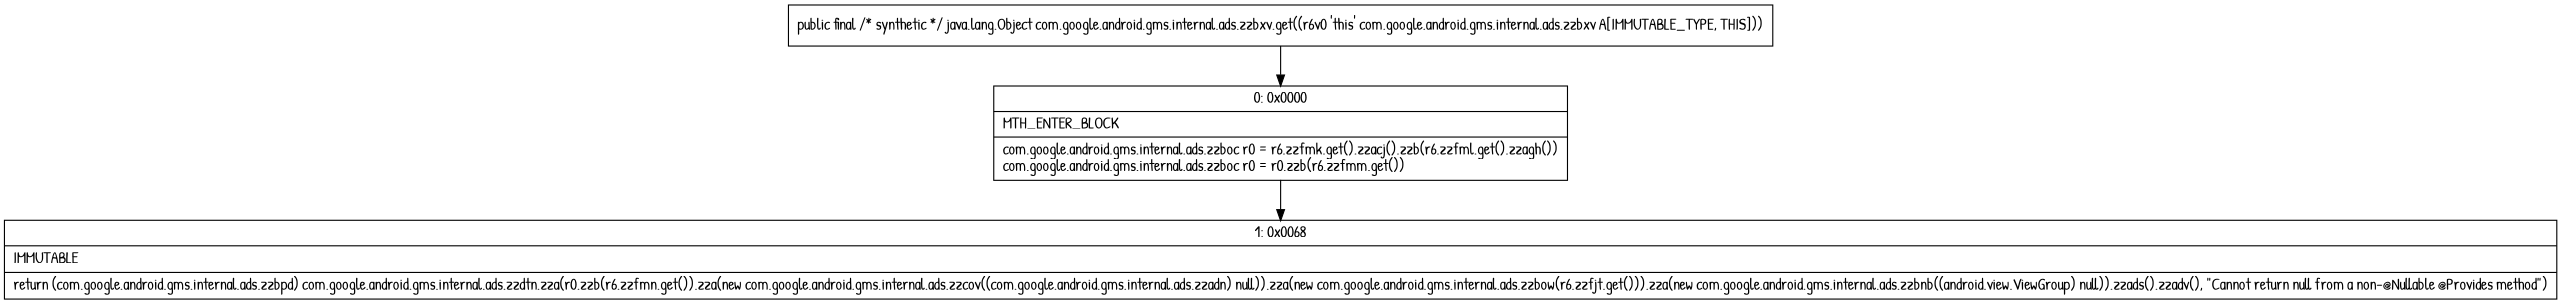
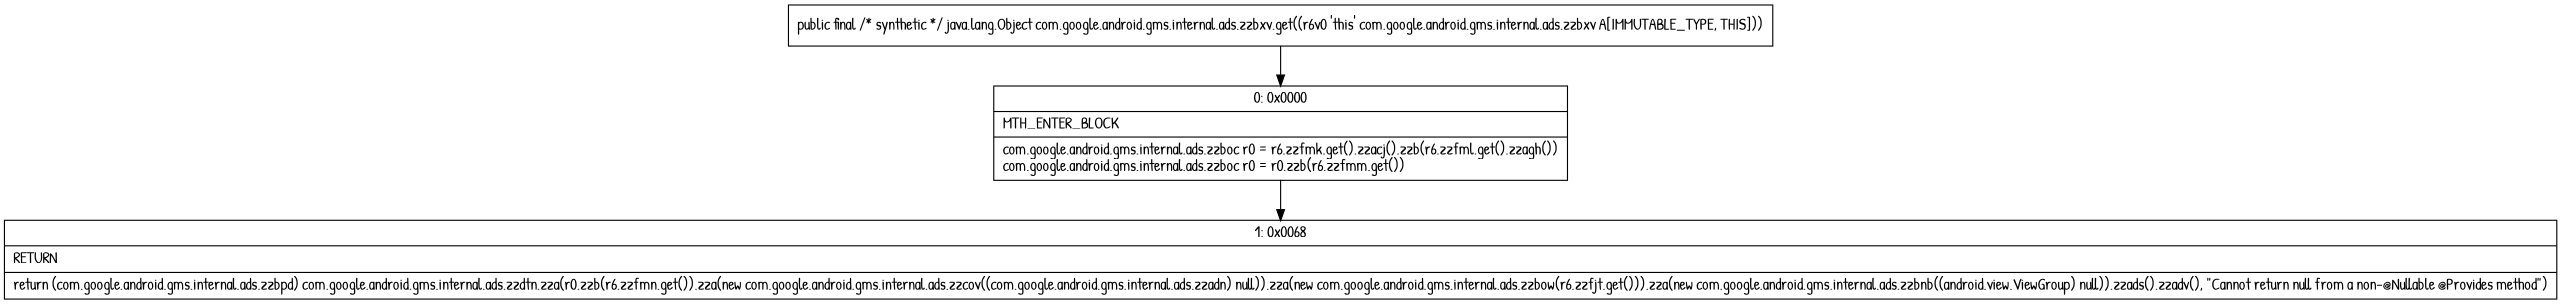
(46, 259) -> (36, 259)
